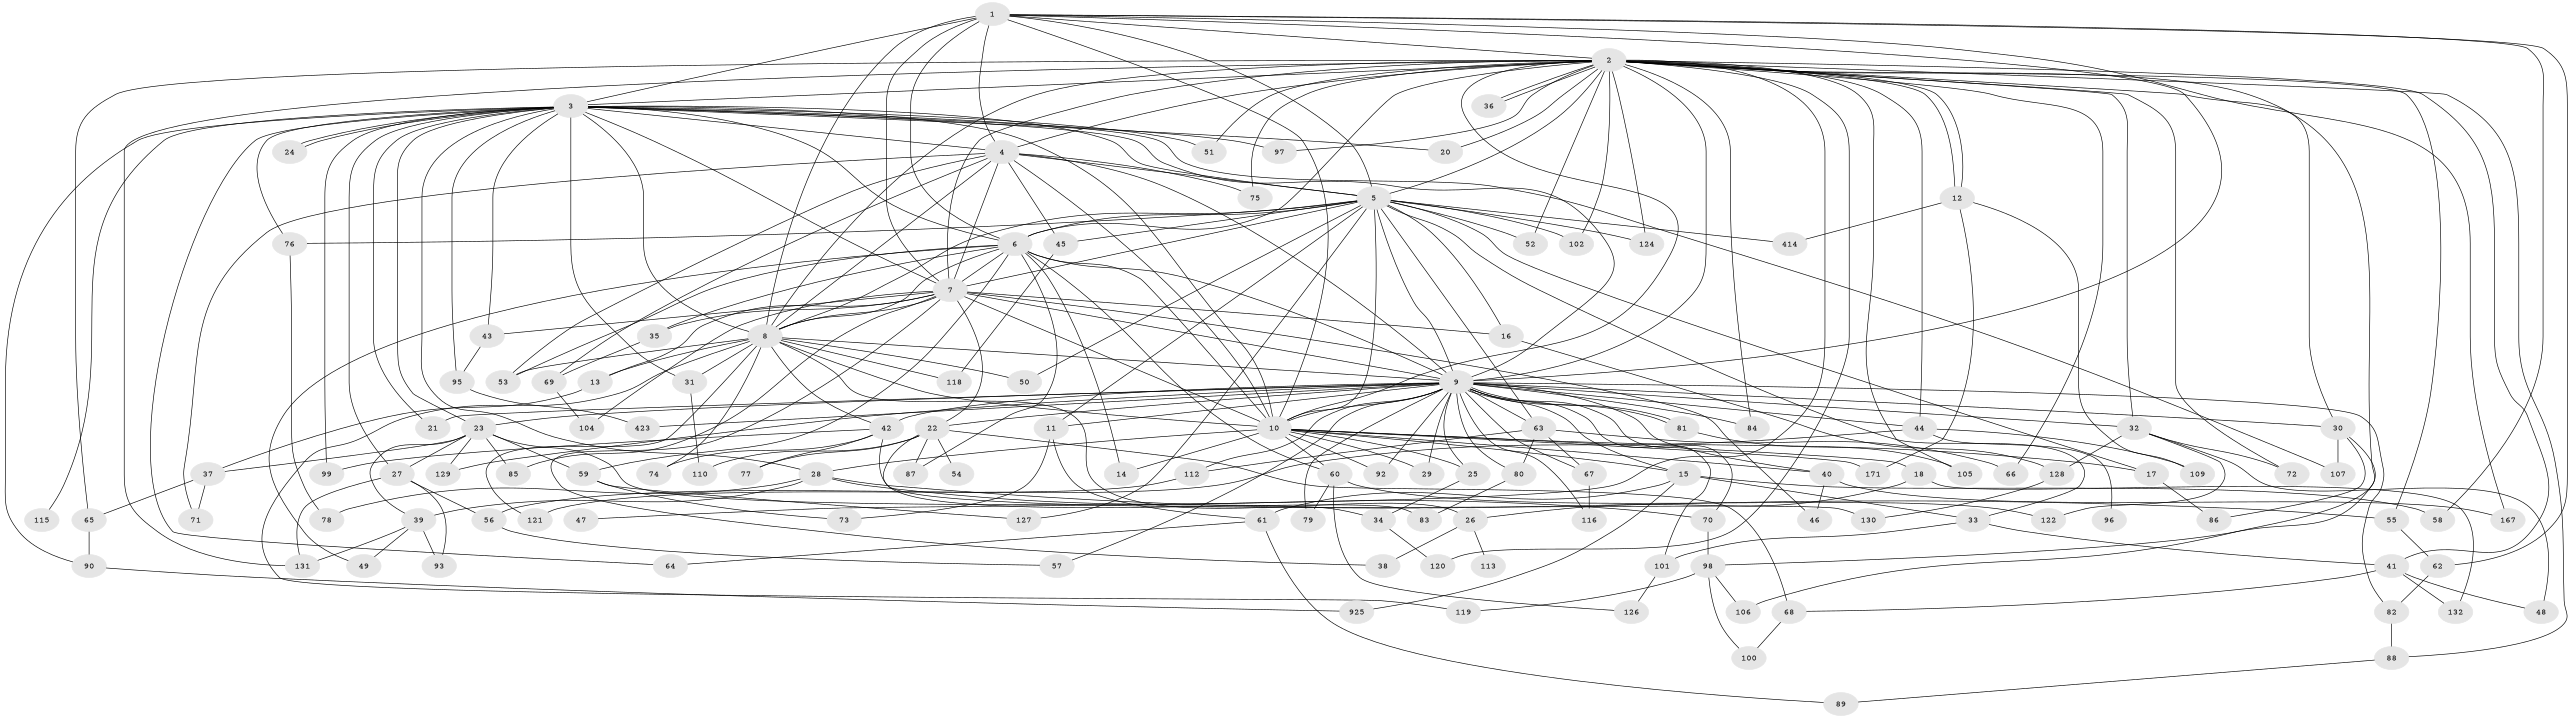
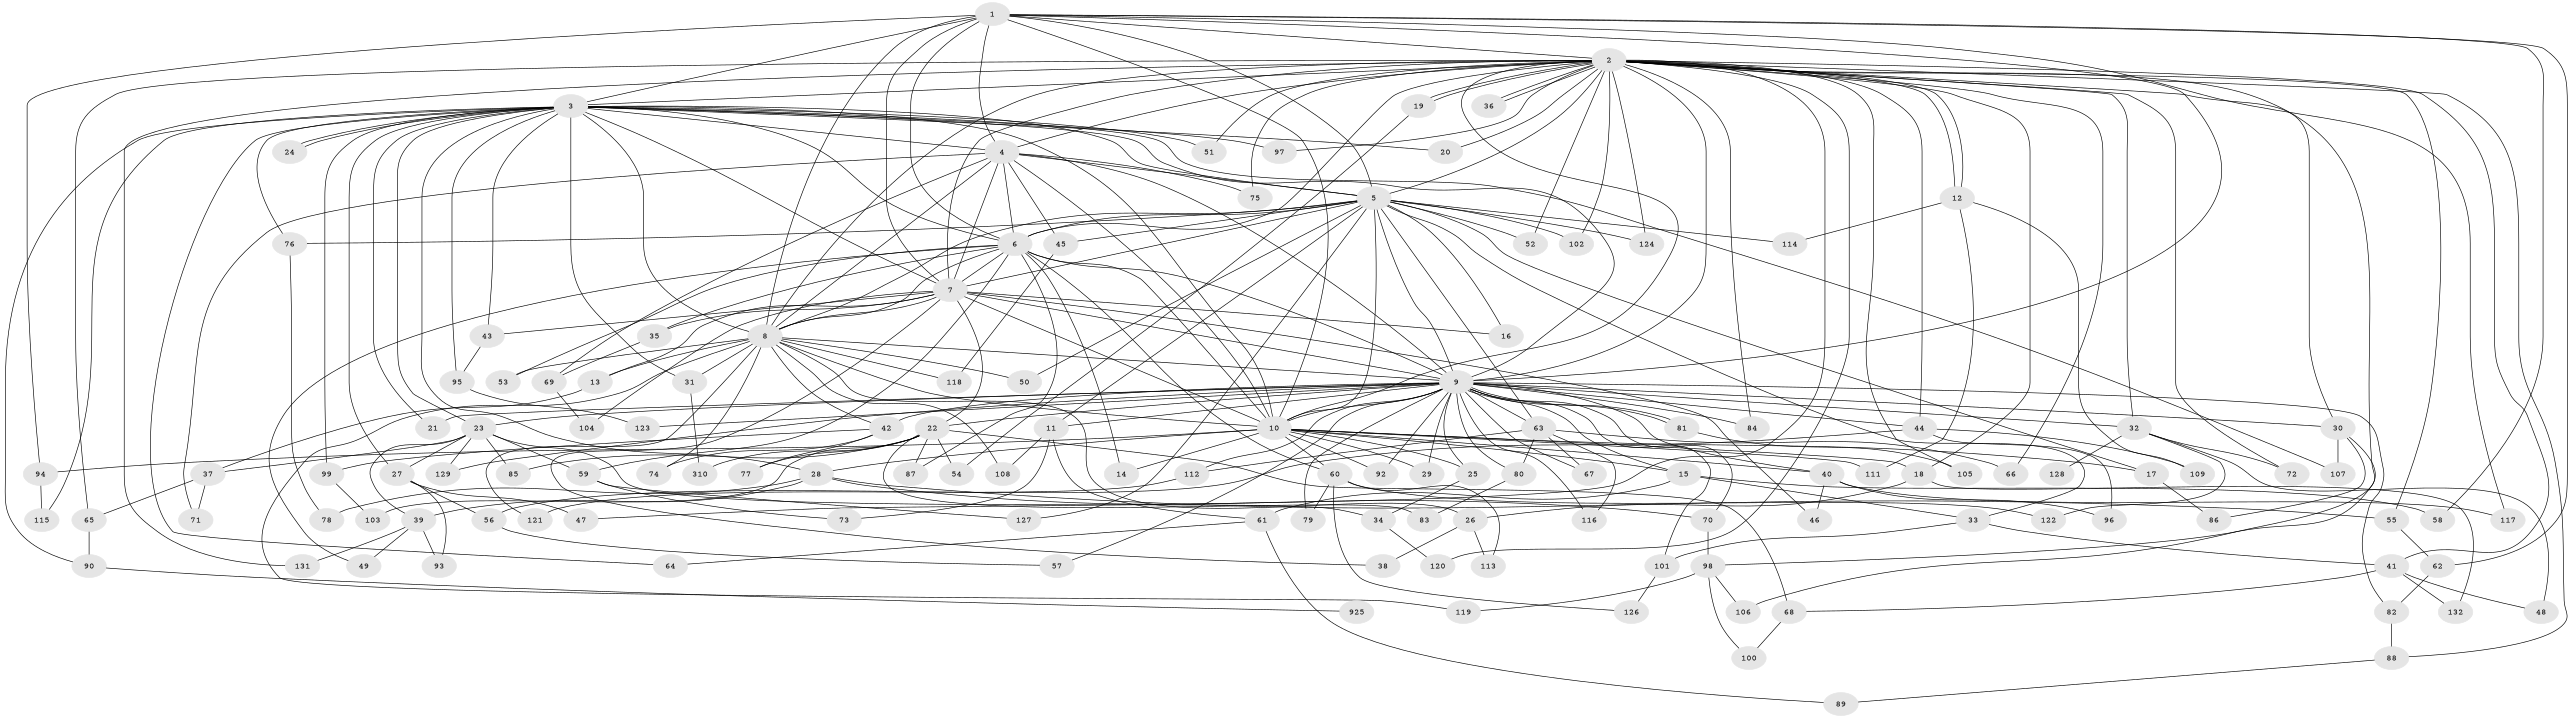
none -> (1419, 106)
none -> (2017, 120)
(739, 243) -> (1008, 198)
(1790, 244) -> (1790, 244)
(743, 410) -> (764, 458)
(1780, 418) -> none
(642, 428) -> (642, 428)
none -> (41, 474)
(700, 474) -> (700, 474)
none -> (1003, 474)
(1873, 474) -> (1873, 474)
none -> (1448, 486)
(1589, 497) -> (1614, 468)
(318, 498) -> (489, 497)
none -> (1967, 500)
none -> (373, 520)
(1868, 520) -> none
(2508, 520) -> (2508, 520)
(1534, 570) -> none
